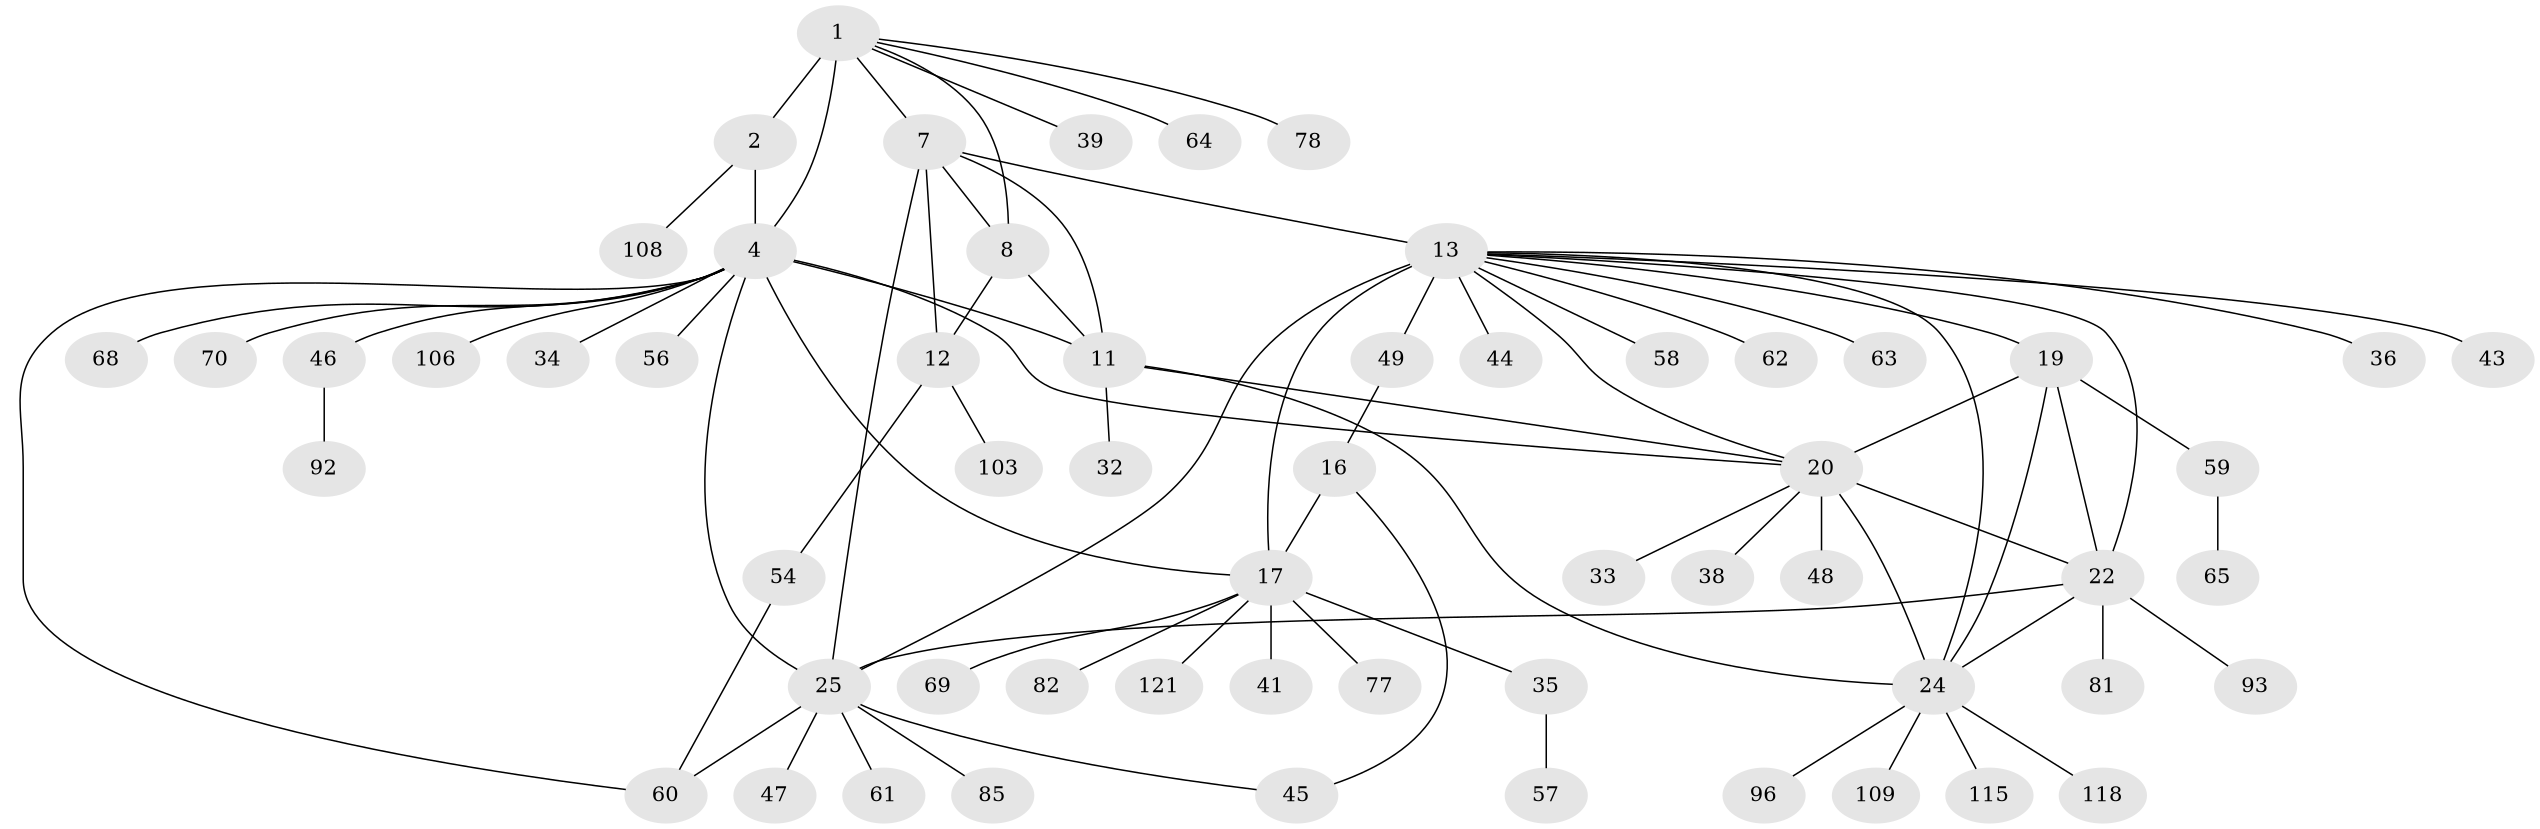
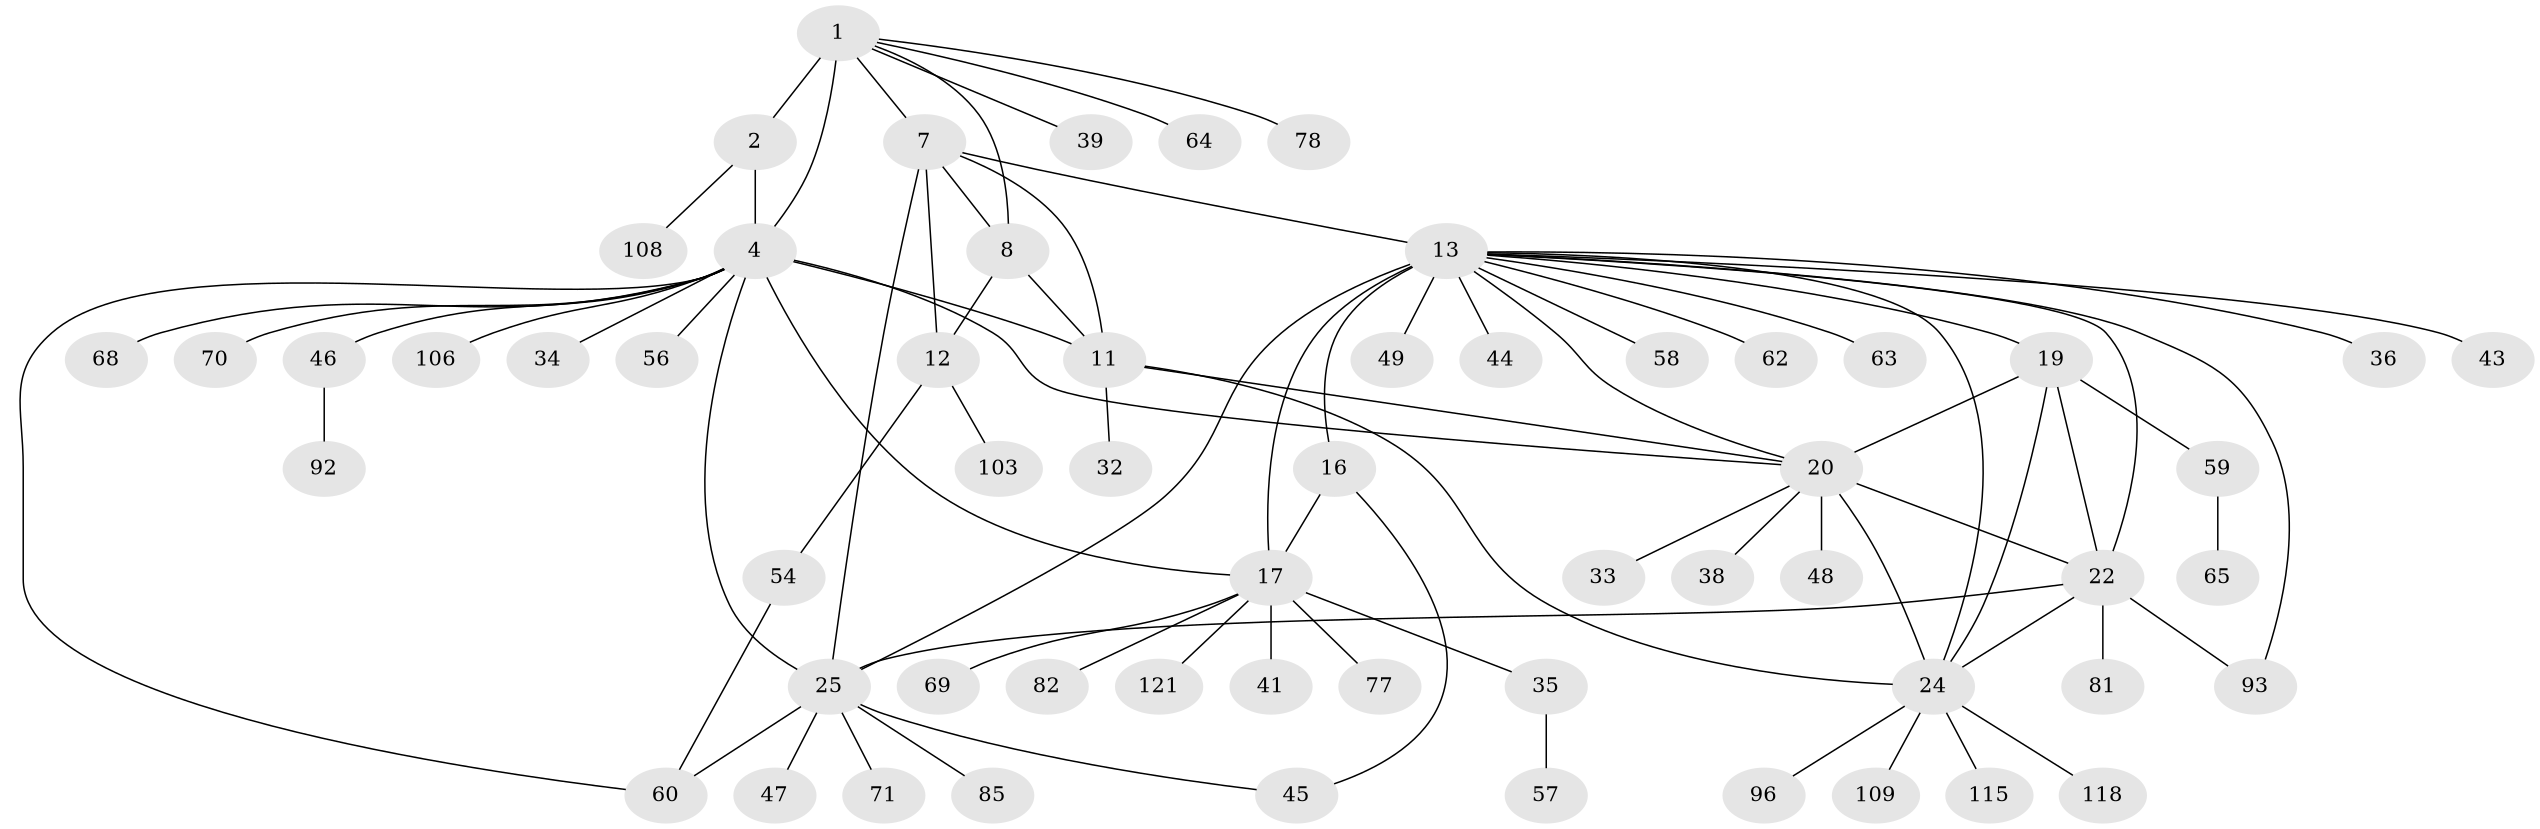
none -> (2117, 326)
(1363, 414) -> (1336, 337)
(884, 796) -> (884, 796)
